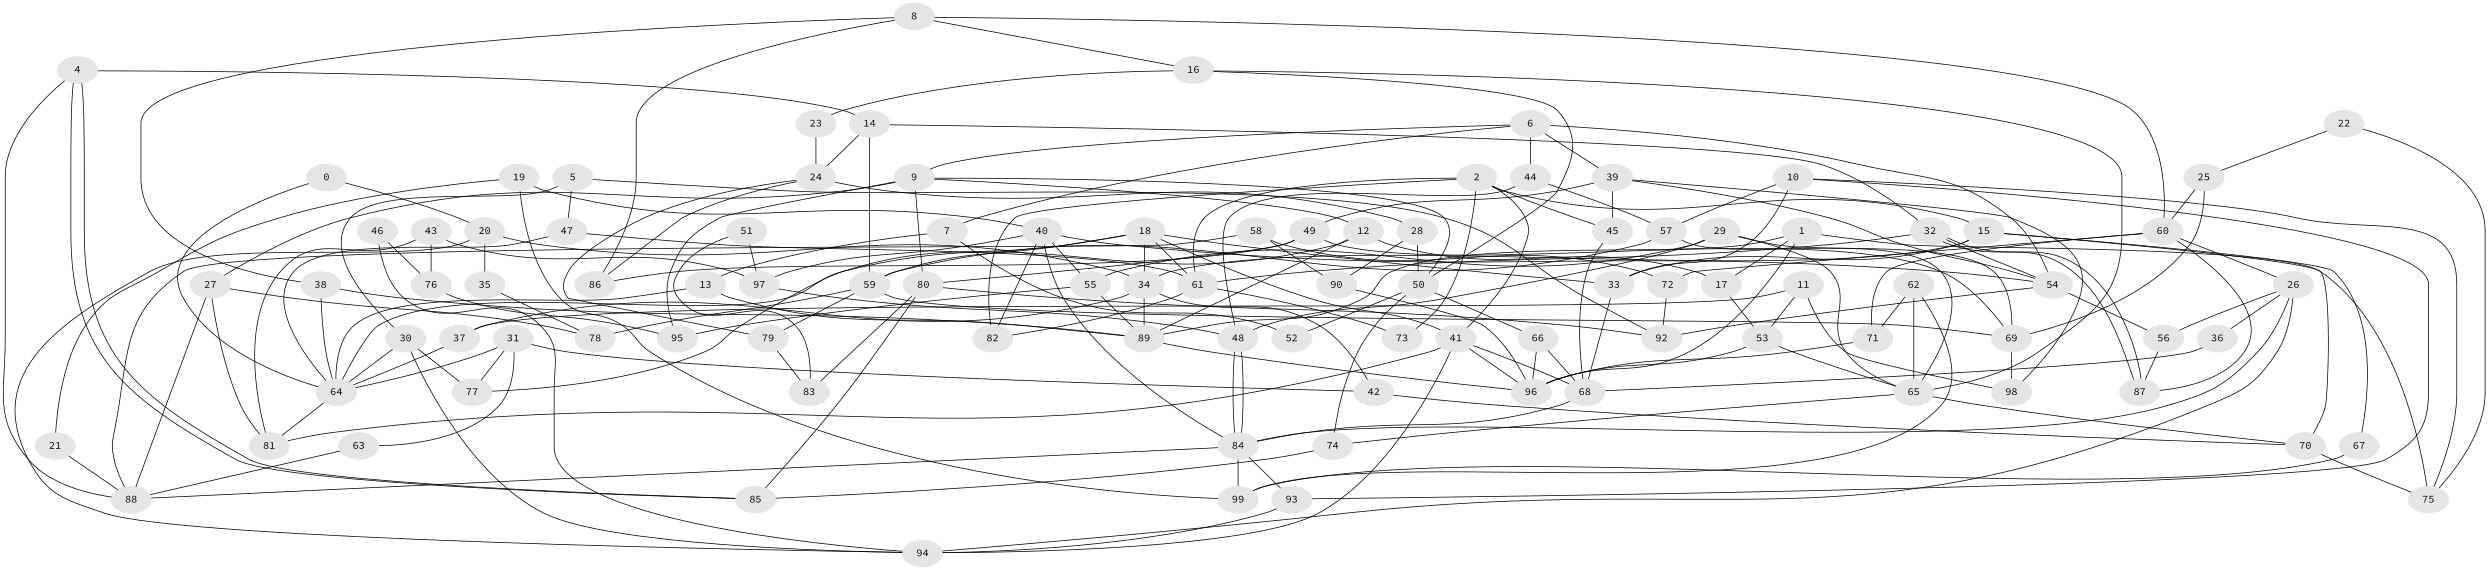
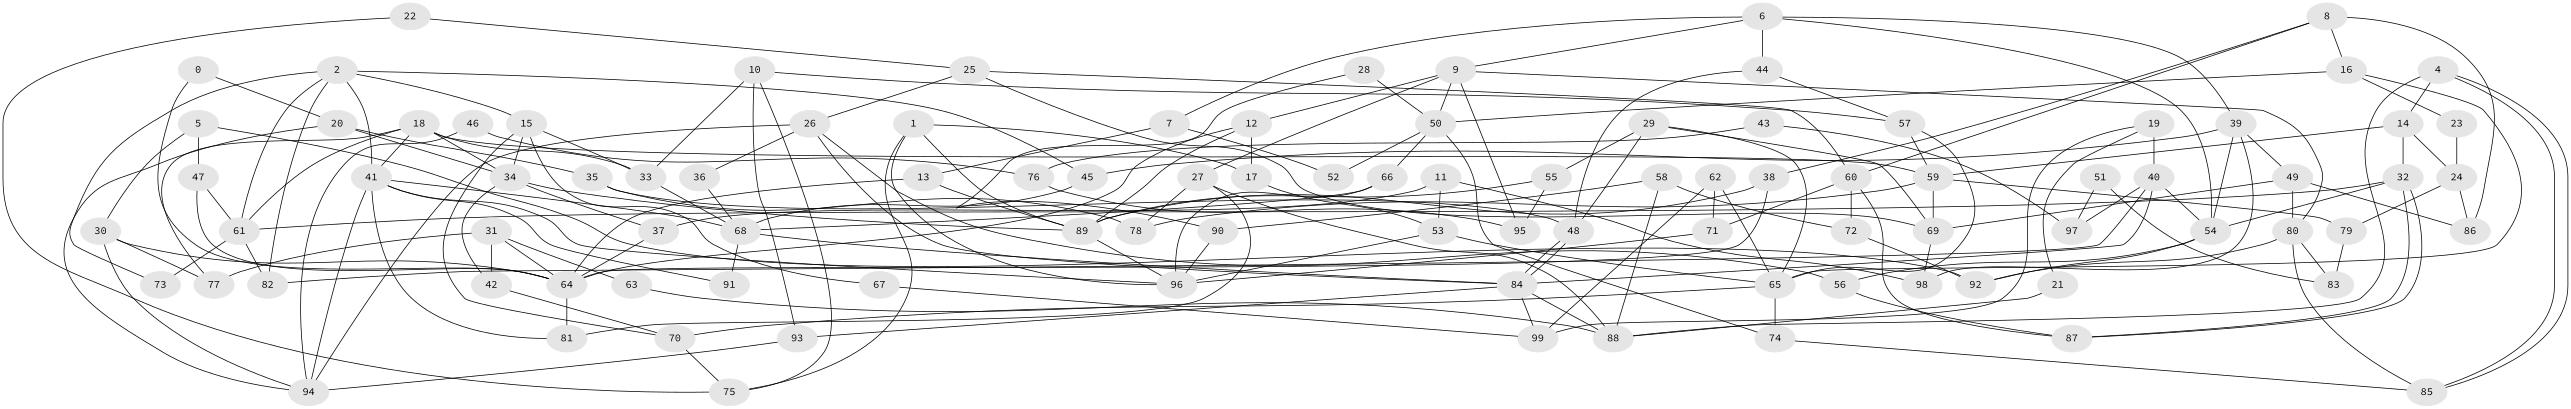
(1034, 198) -> none
(1066, 258) -> none
(2238, 262) -> (893, 96)
none -> (729, 285)
(270, 288) -> none
(999, 310) -> (1155, 202)
